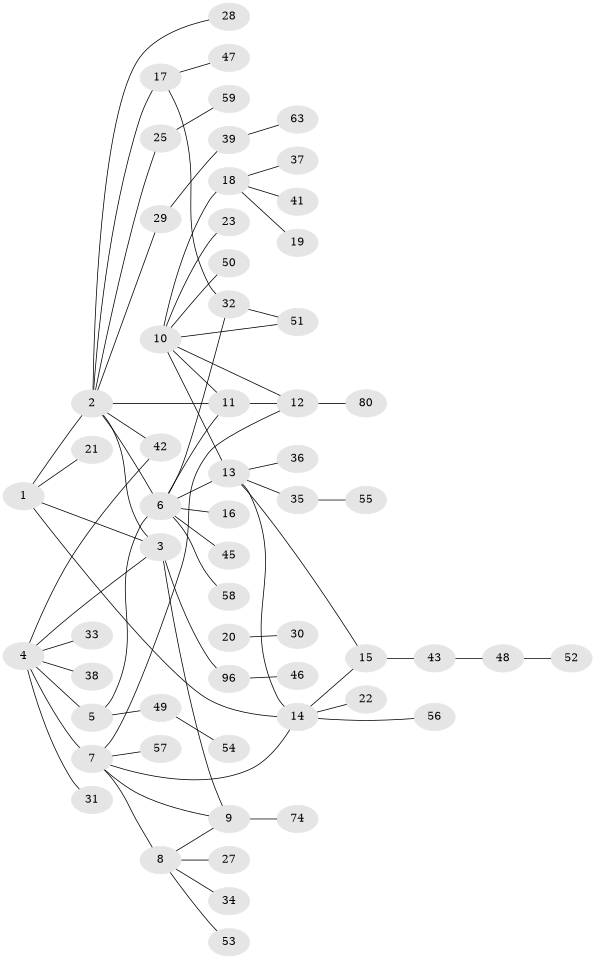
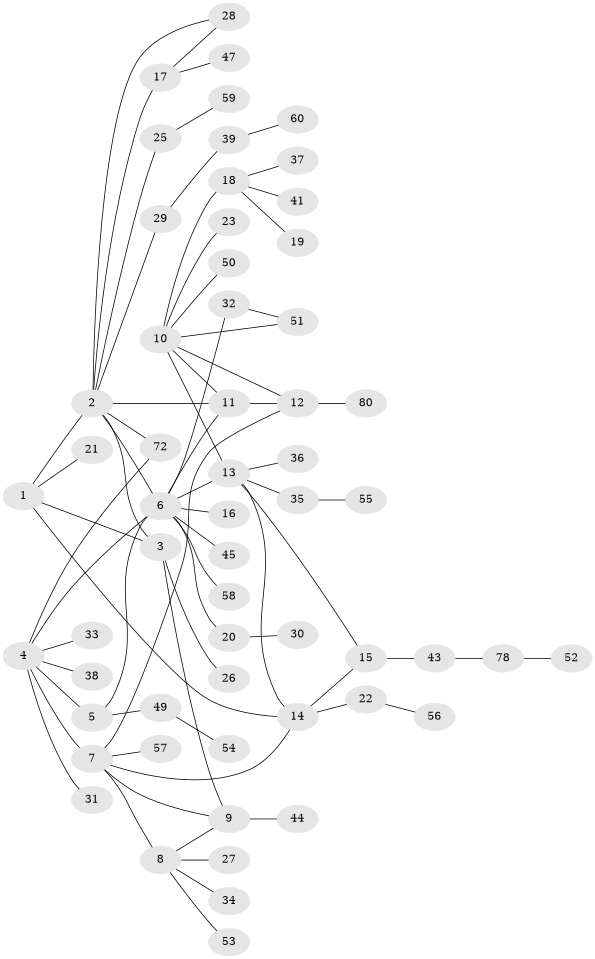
(298, 119) -> (298, 119)
(191, 193) -> (195, 47)
(161, 448) -> (161, 448)
none -> (195, 572)
(90, 600) -> (80, 578)
(503, 658) -> (503, 658)
(298, 676) -> none
(229, 679) -> (229, 679)
(366, 720) -> (400, 708)
(298, 819) -> (298, 819)
